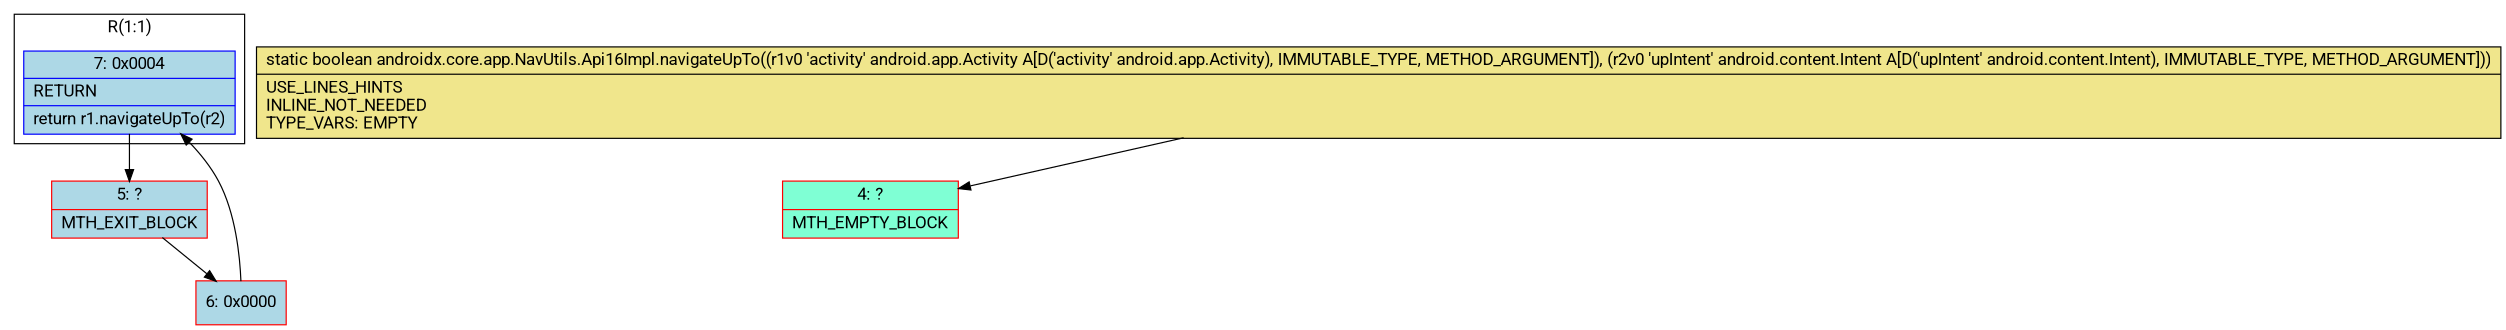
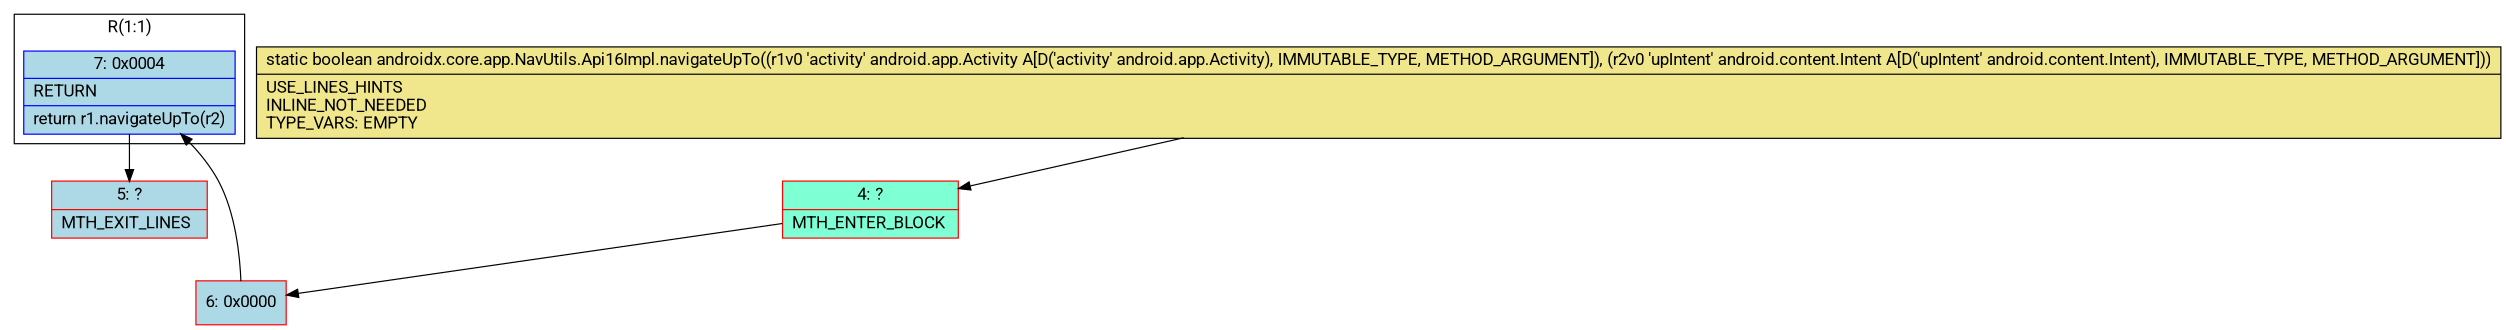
(129, 223) -> (126, 223)
(870, 223) -> (869, 223)
(185, 256) -> (540, 258)
